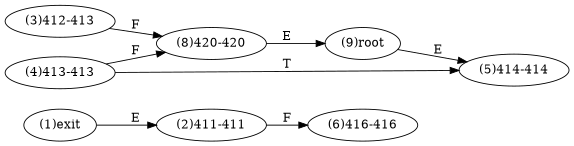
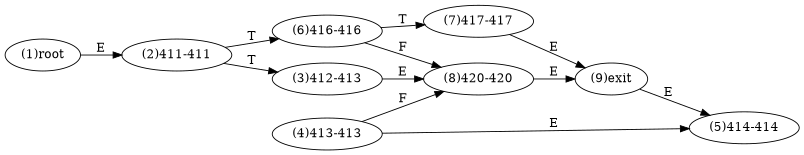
none -> (479, 21)
(136, 25) -> (403, 72)
(363, 43) -> (611, 79)
none -> (398, 54)
(287, 64) -> (554, 124)
none -> (246, 67)
(287, 118) -> (252, 37)
(60, 125) -> (43, 55)
